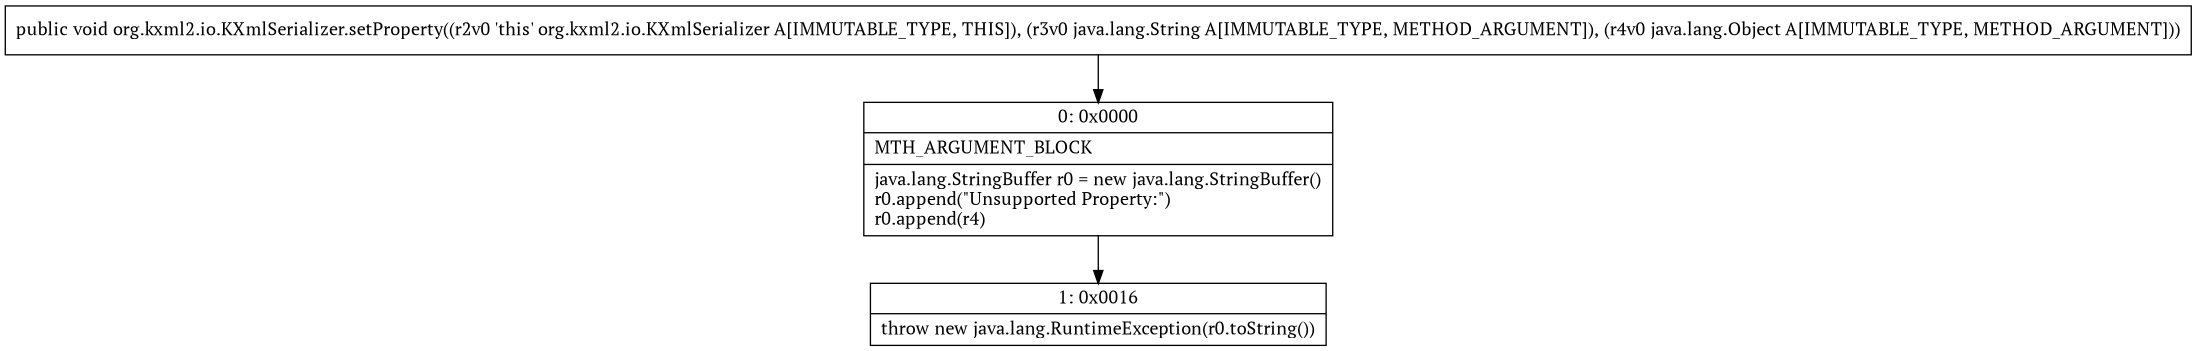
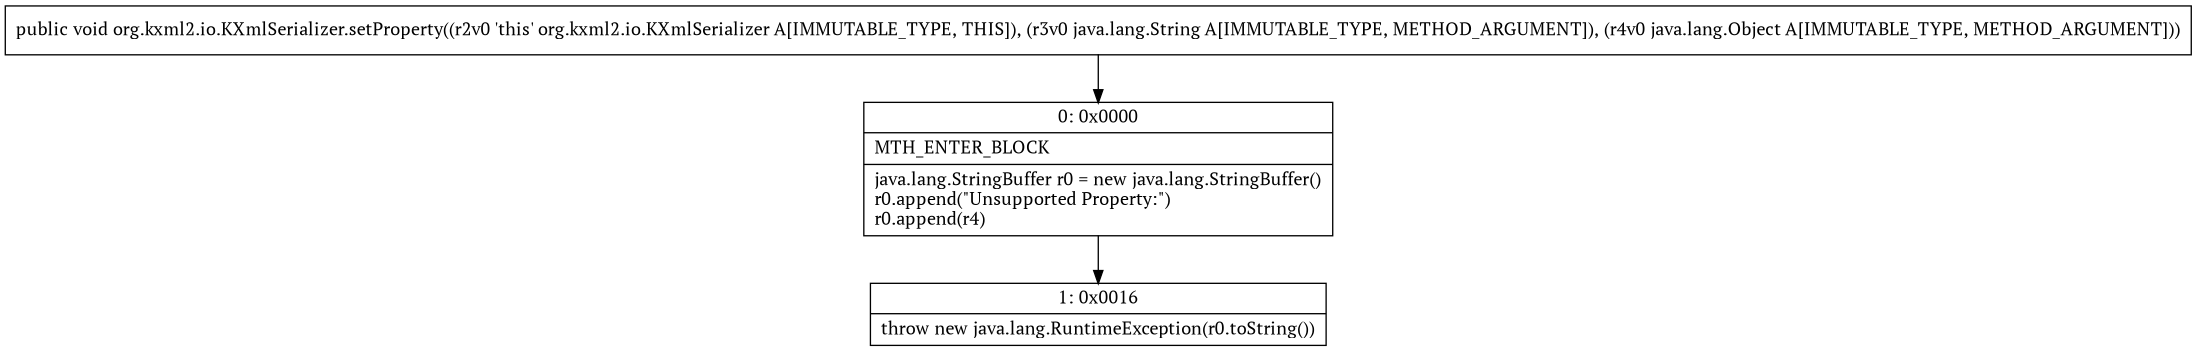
(984, 148) -> (962, 148)
